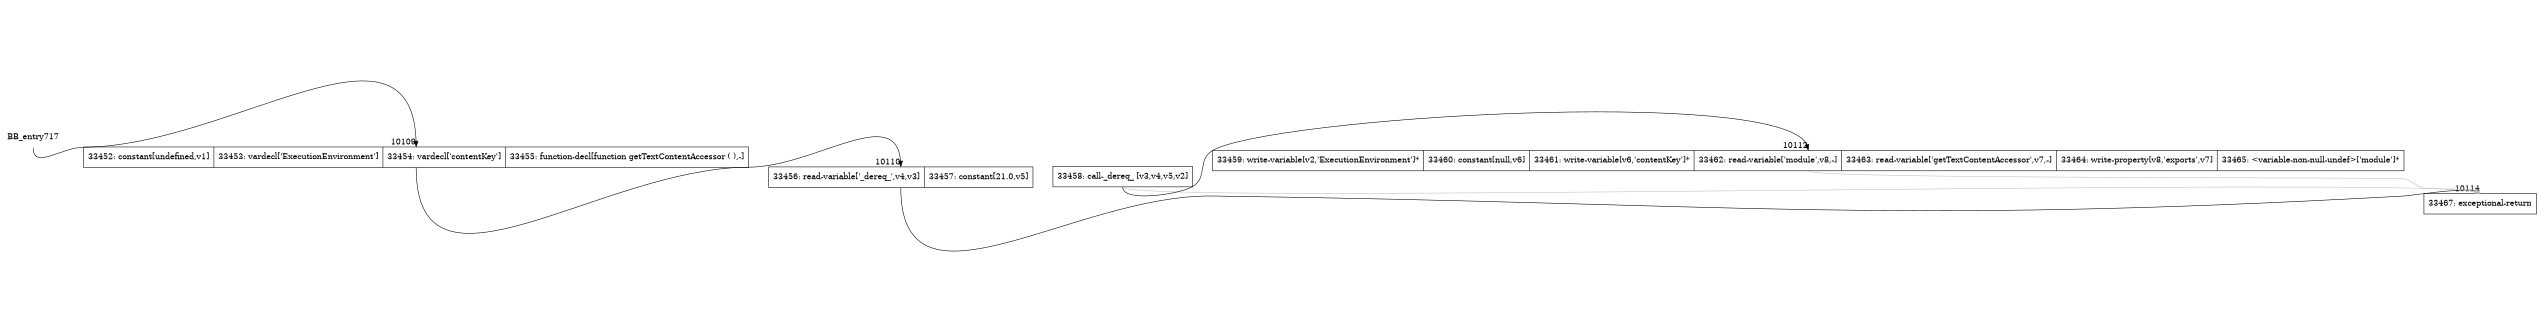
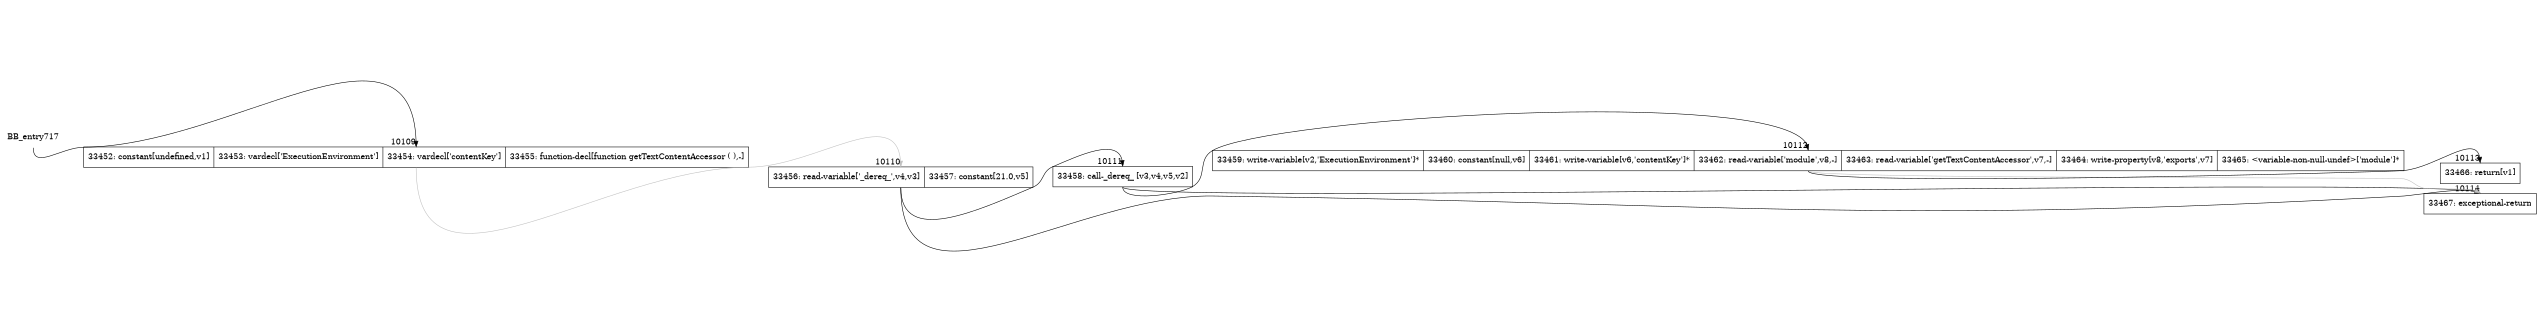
none -> (2480, 173)
(644, 186) -> (644, 186)
(1799, 190) -> (1799, 190)
none -> (1010, 197)
